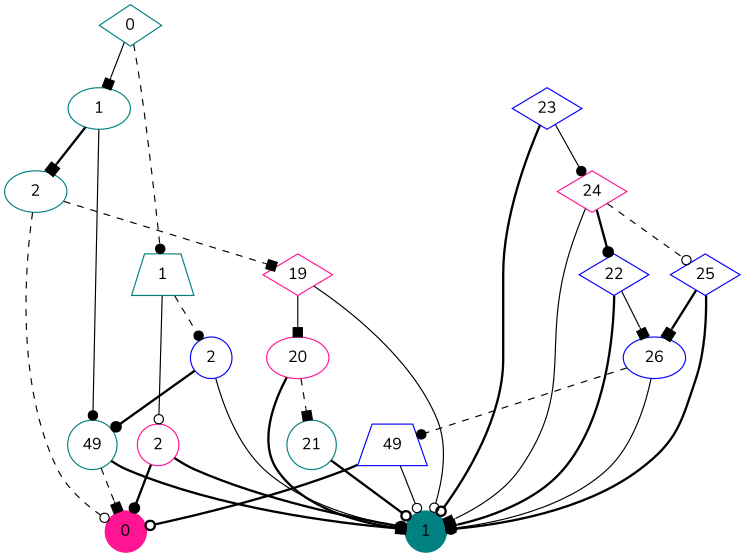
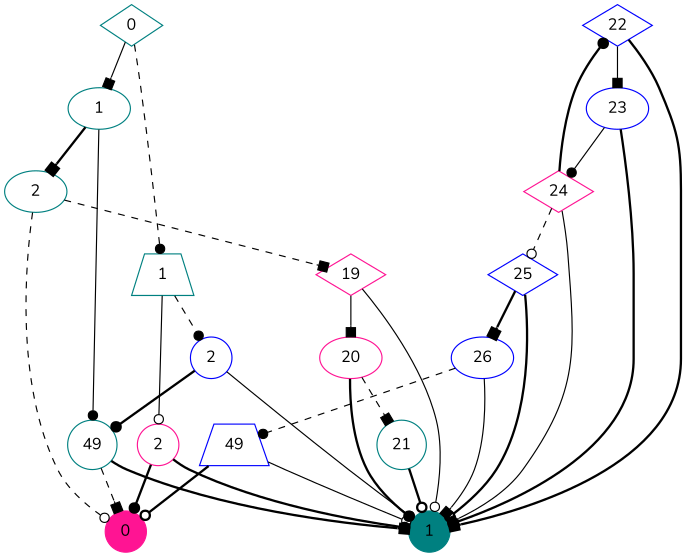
(547, 108) -> (617, 108)
(631, 309) -> (617, 61)
